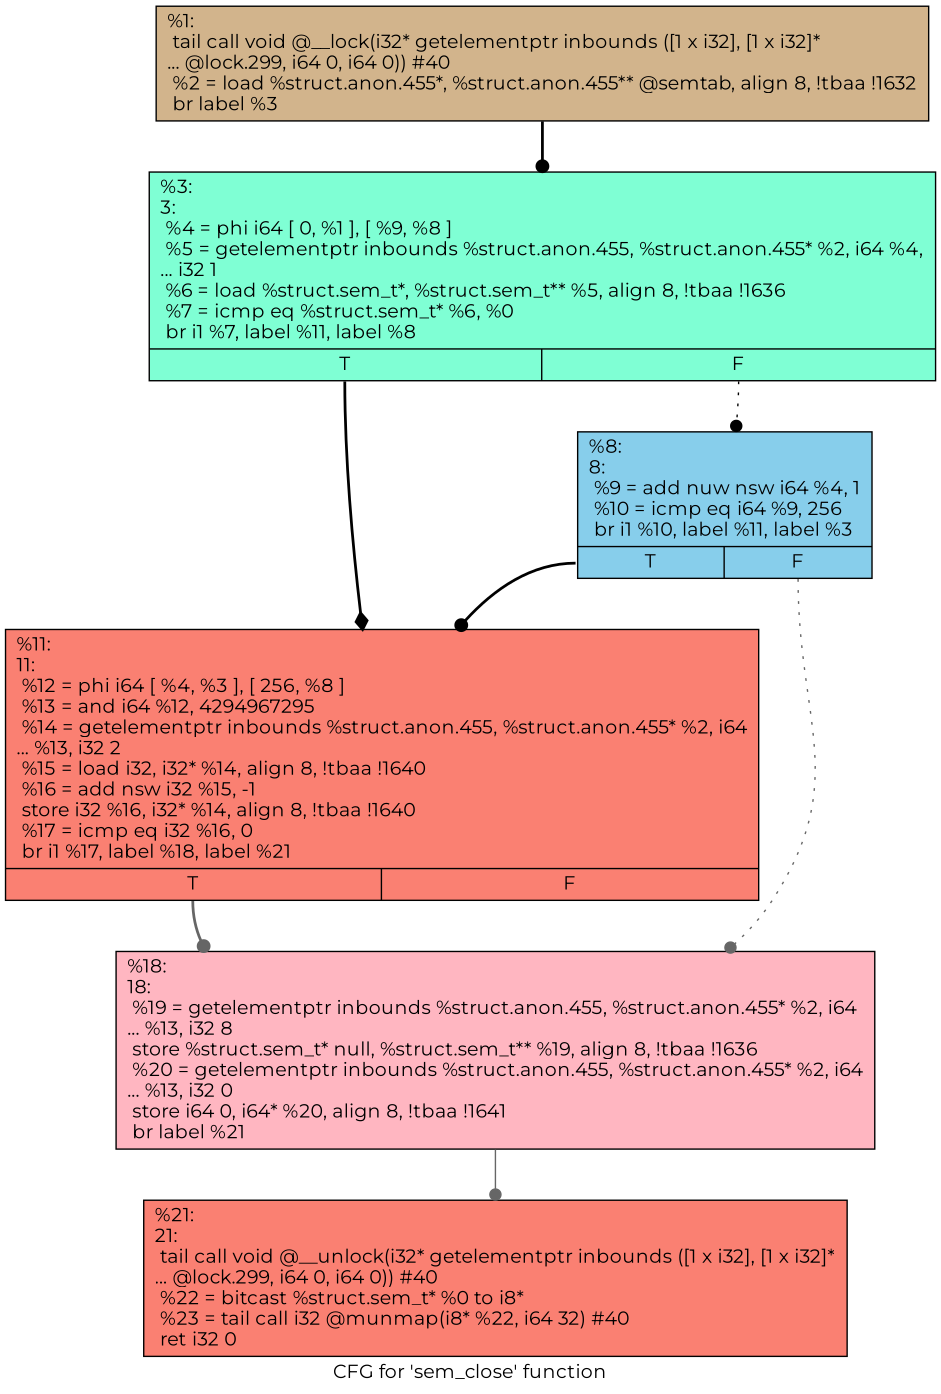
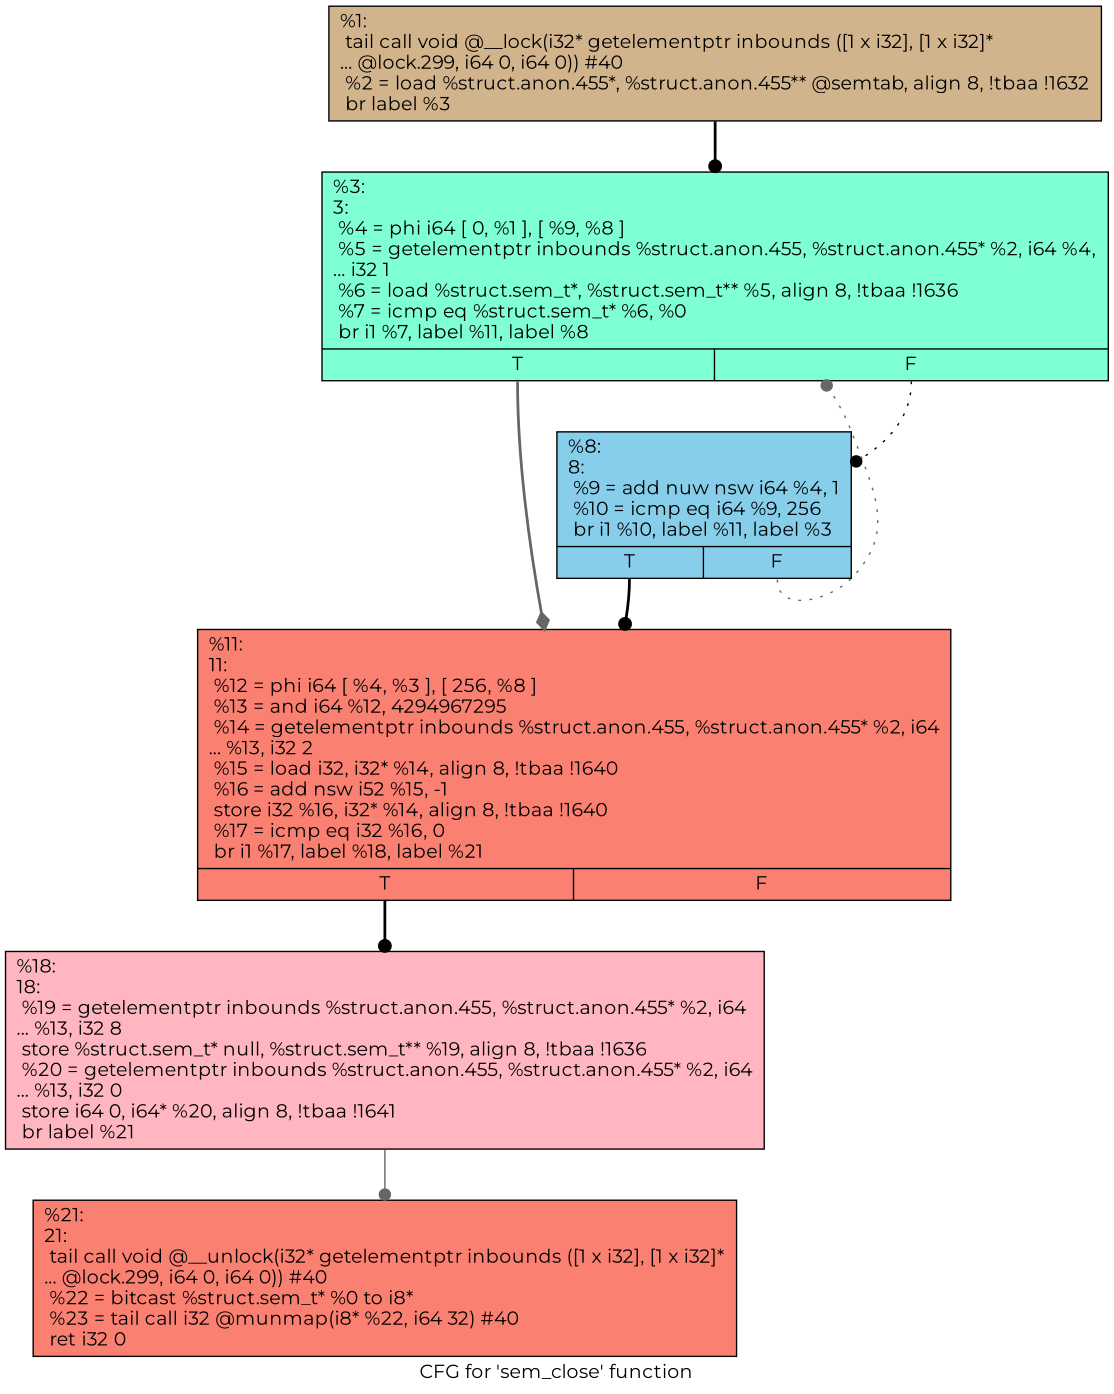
(349, 497) -> (525, 498)
(815, 772) -> (877, 529)
(137, 790) -> (329, 790)
(195, 921) -> (385, 921)
